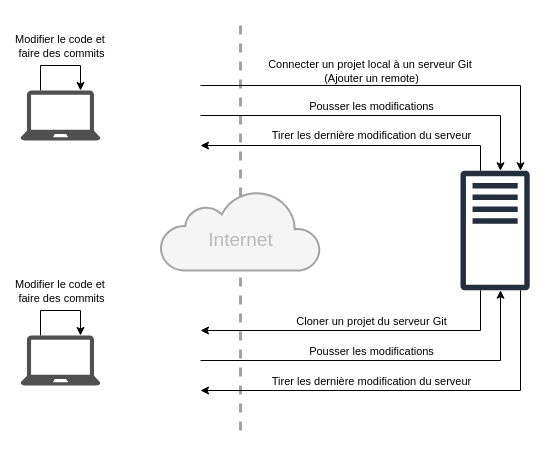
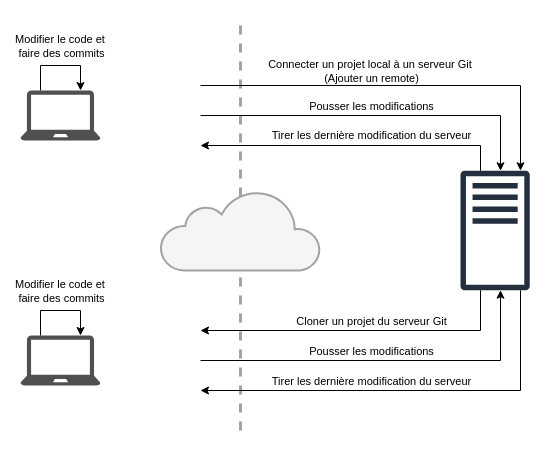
(241, 241) -> none
